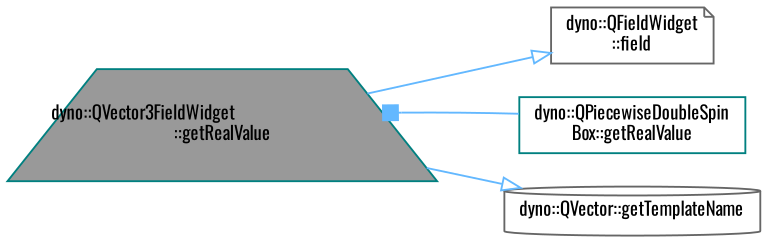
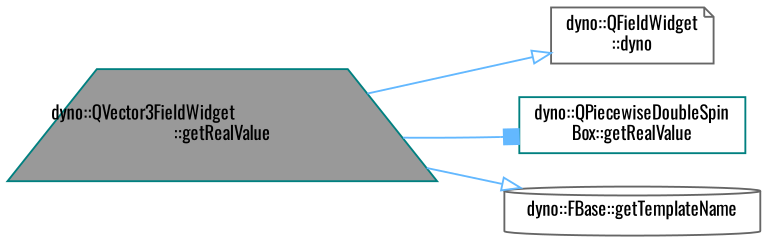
(632, 35) -> (632, 35)
(460, 113) -> (451, 138)
(632, 211) -> (632, 211)
